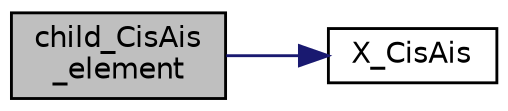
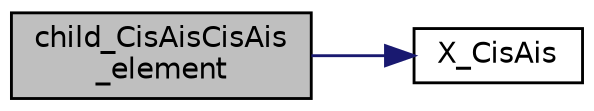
(119, 56) -> (161, 56)
